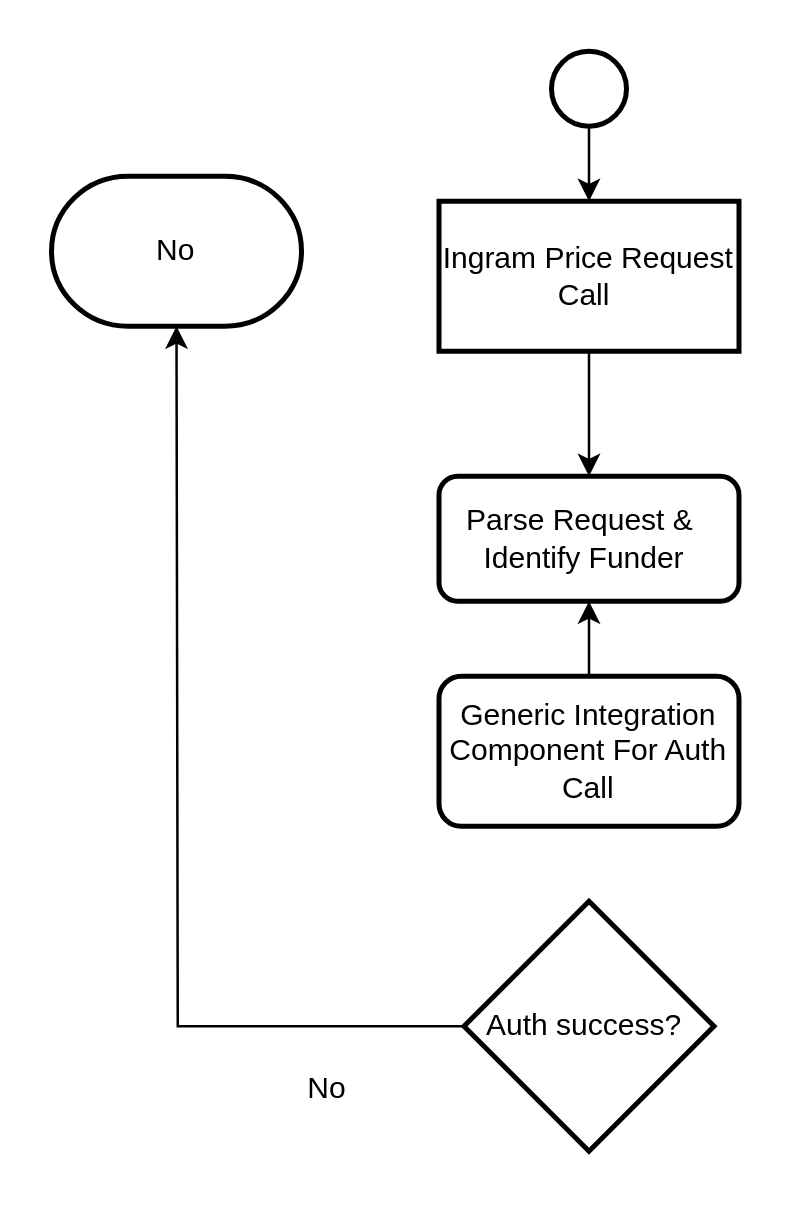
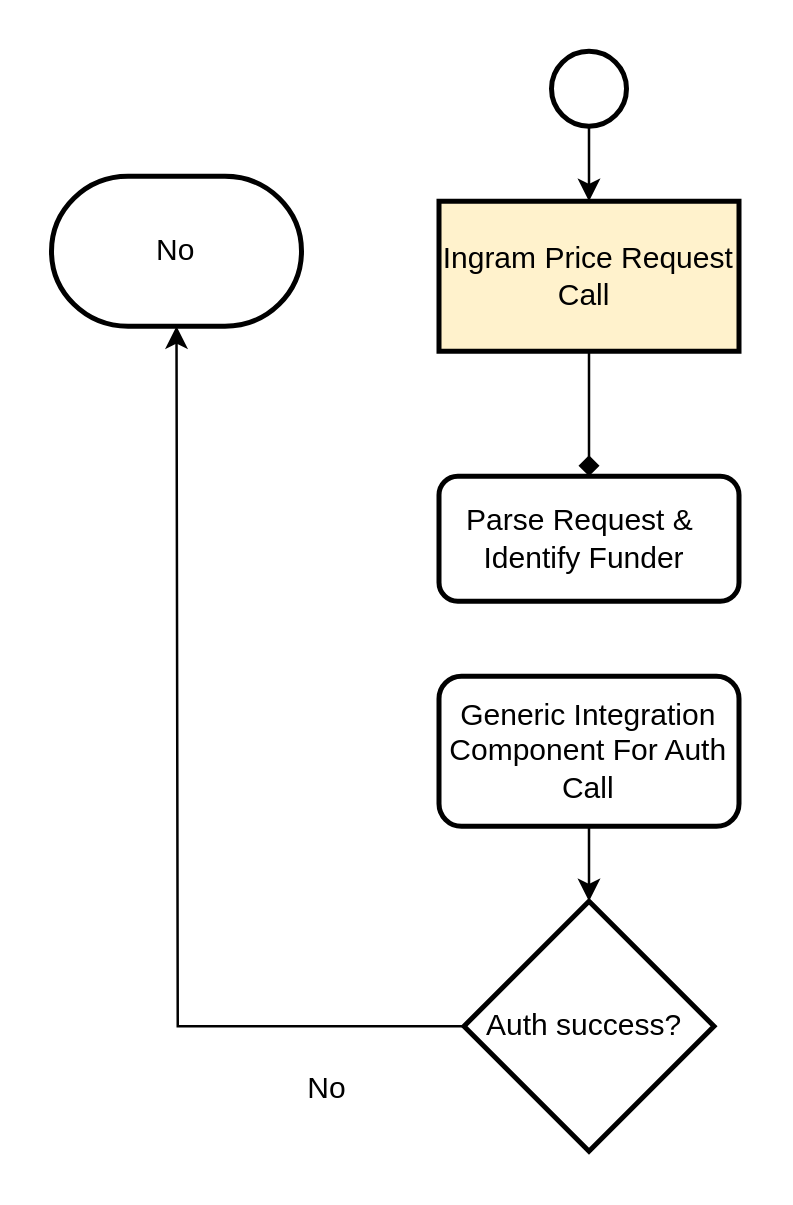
(589, 276) -> (589, 276)
(589, 457) -> (589, 456)
(589, 631) -> (589, 871)
